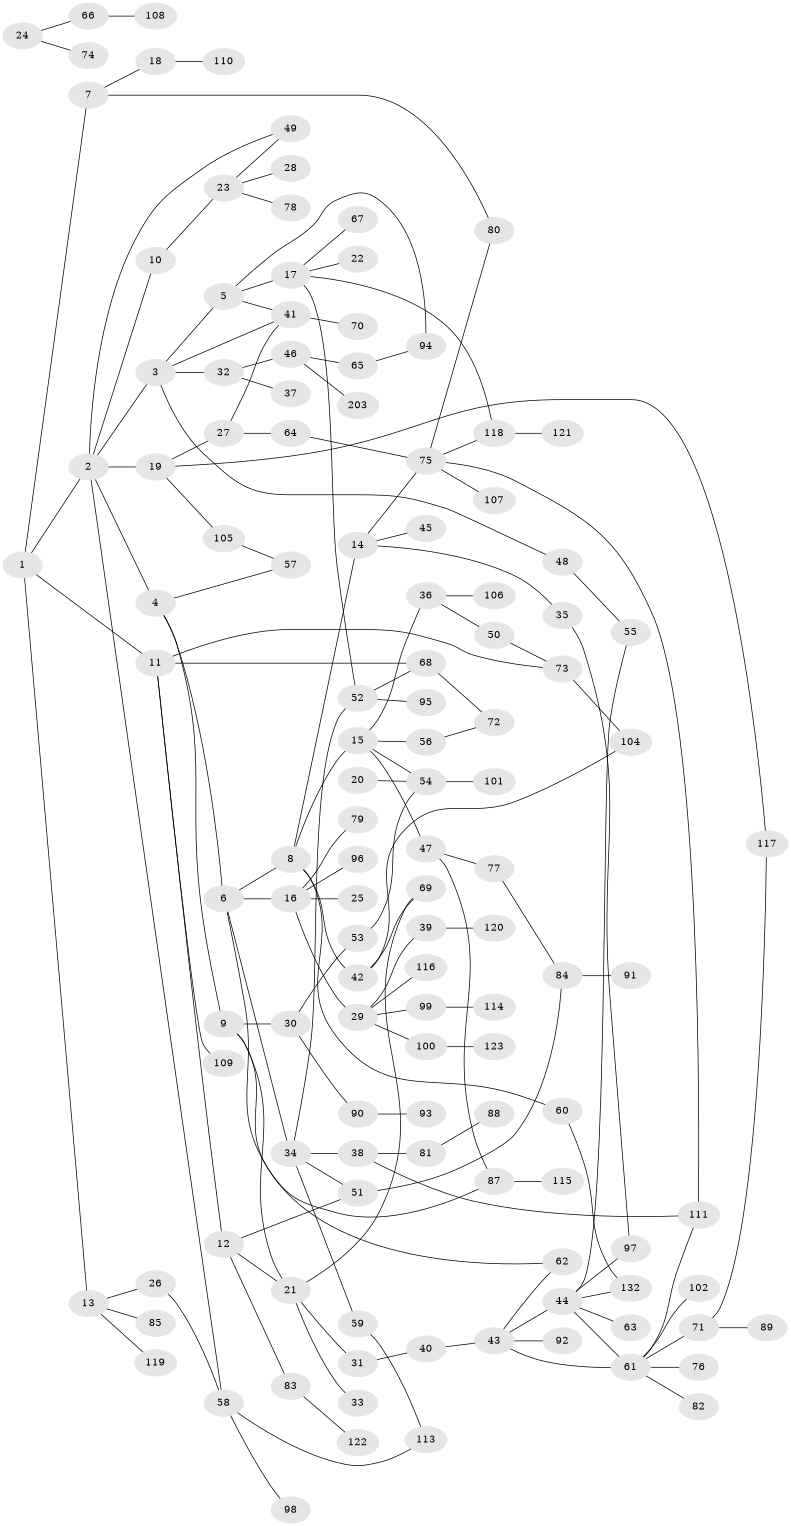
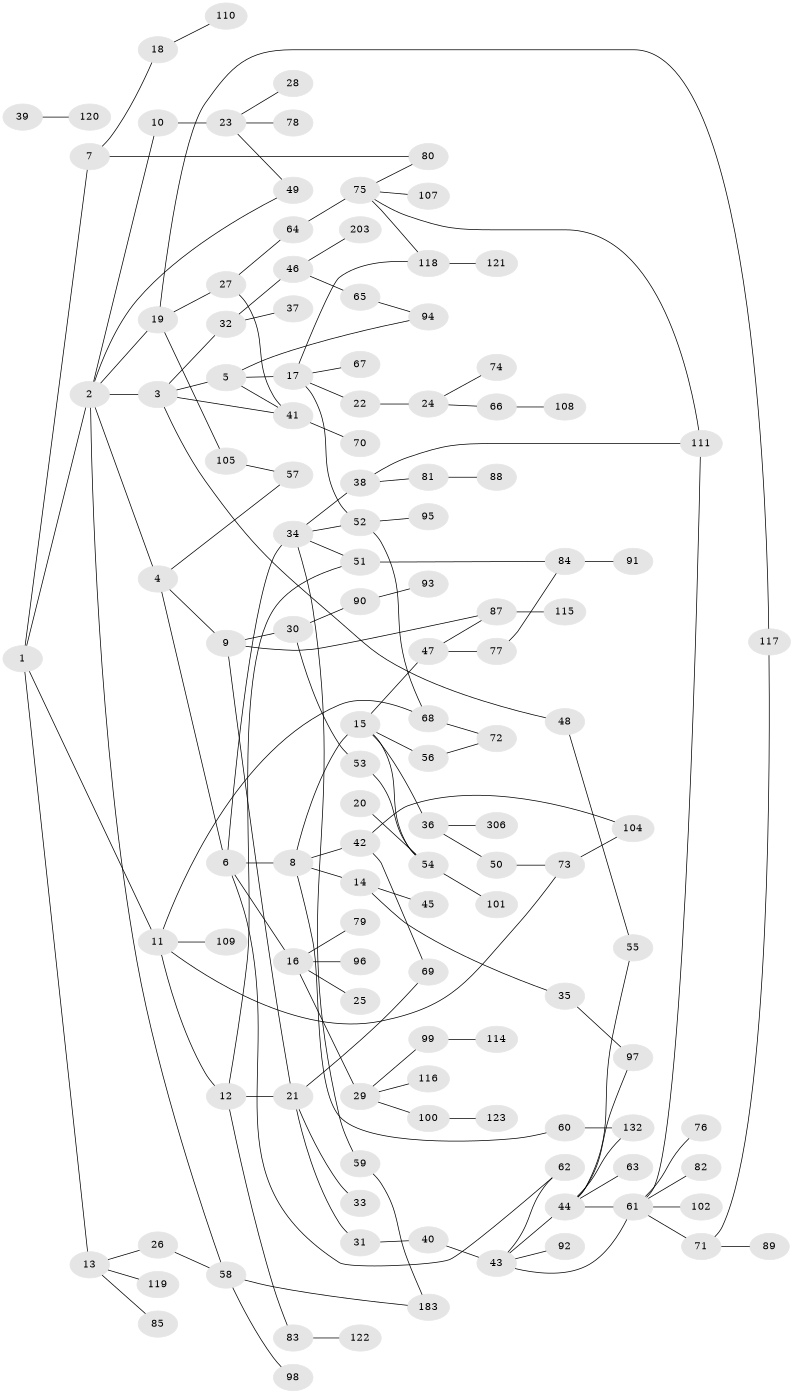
none -> (394, 404)
(392, 503) -> none
(494, 596) -> (497, 826)
(392, 973) -> none
(426, 1440) -> (428, 1307)
